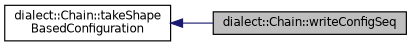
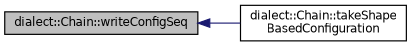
(198, 23) -> (225, 23)
